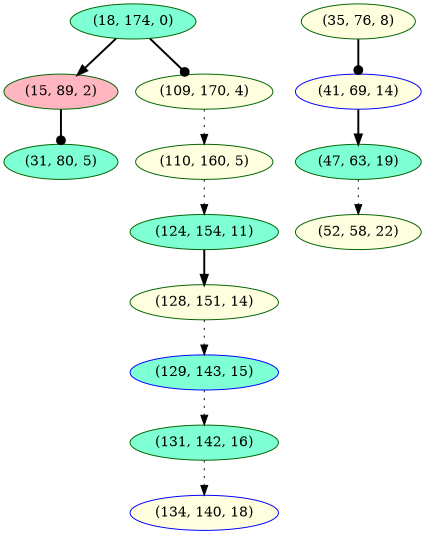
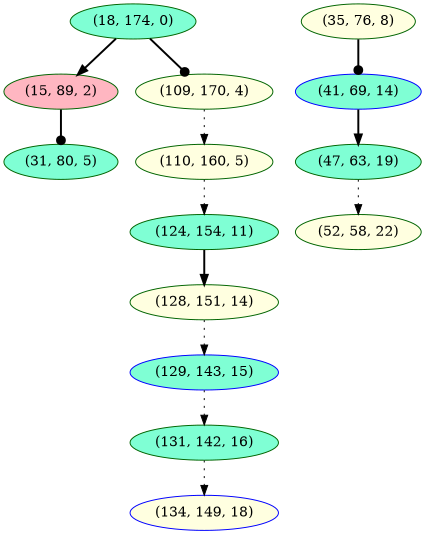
(358, 92) -> (358, 92)
(204, 513) -> (204, 513)
